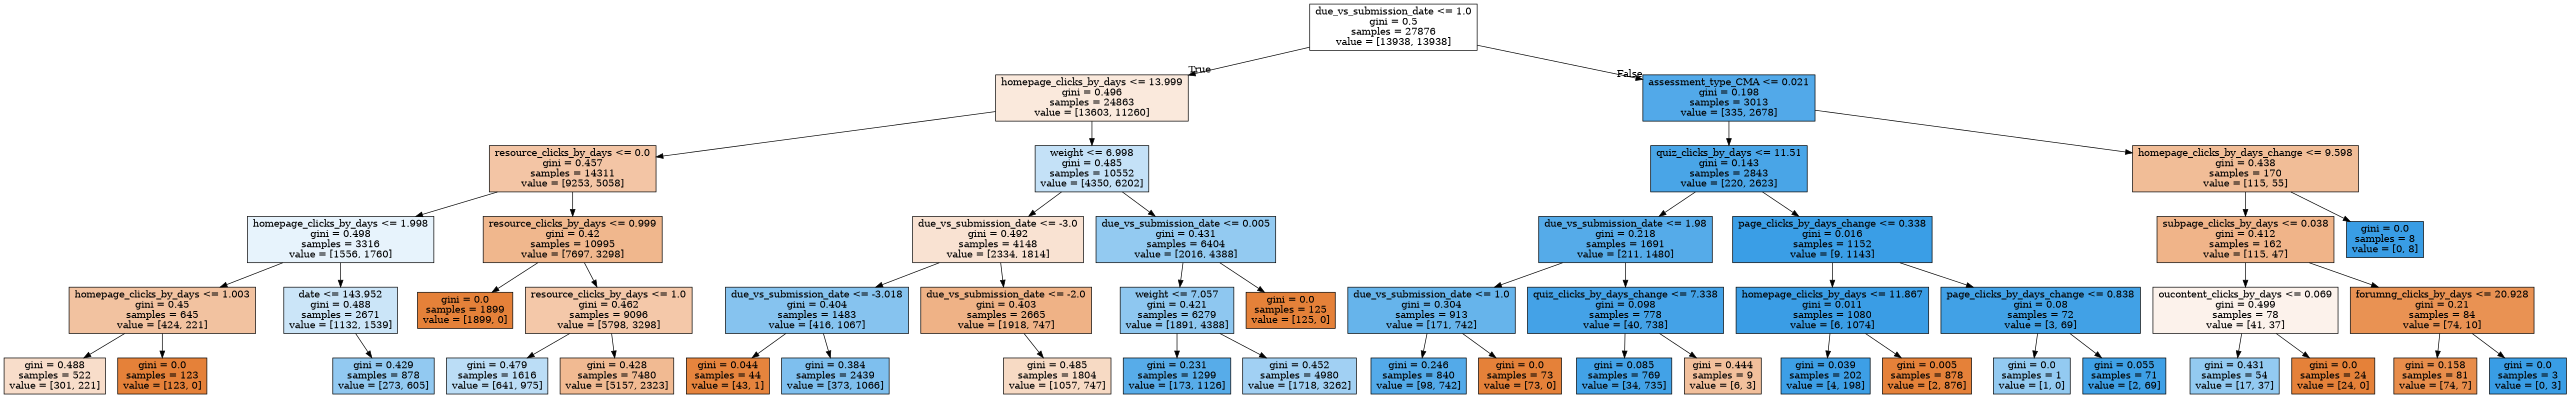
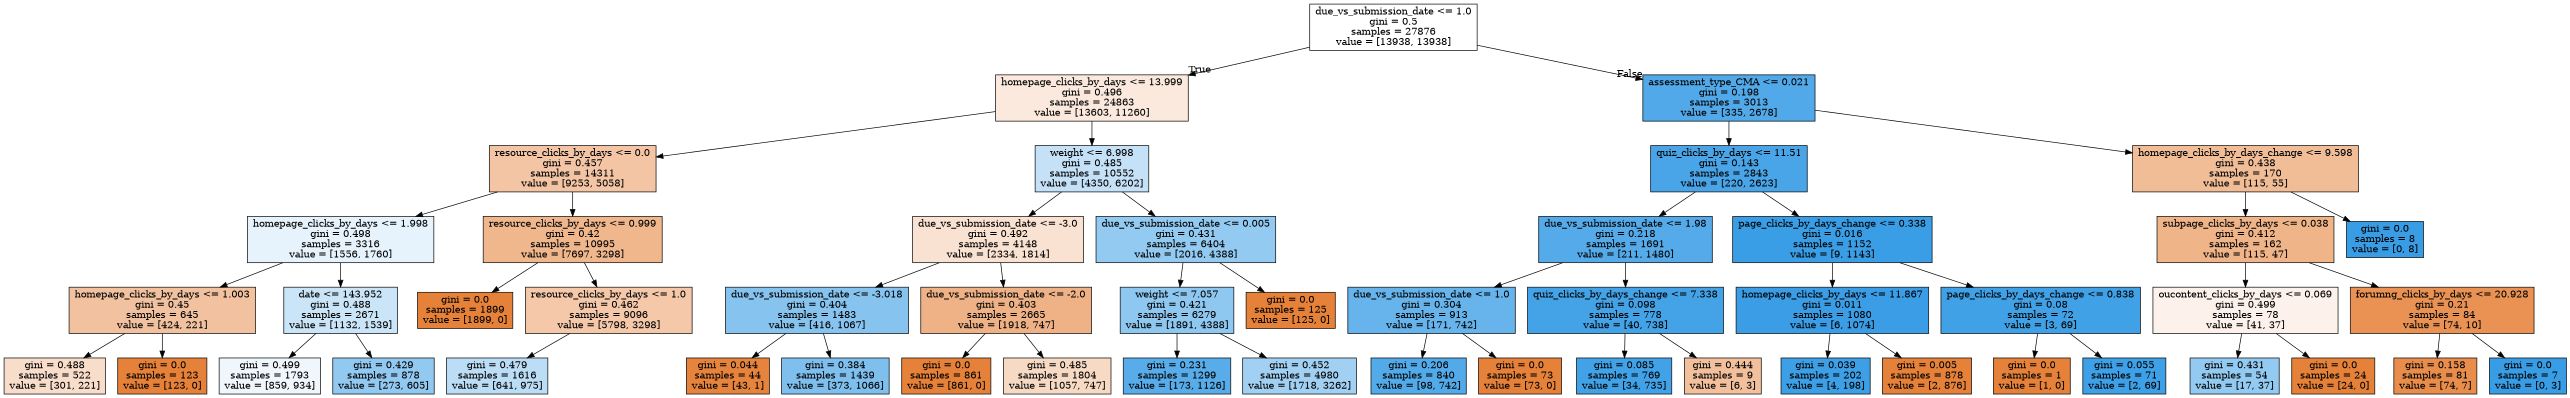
none -> (270, 376)
(617, 376) -> none
(835, 376) -> (835, 376)
none -> (946, 376)
(1419, 376) -> (1419, 376)
(2032, 376) -> (2032, 376)
(2528, 376) -> (2528, 376)
